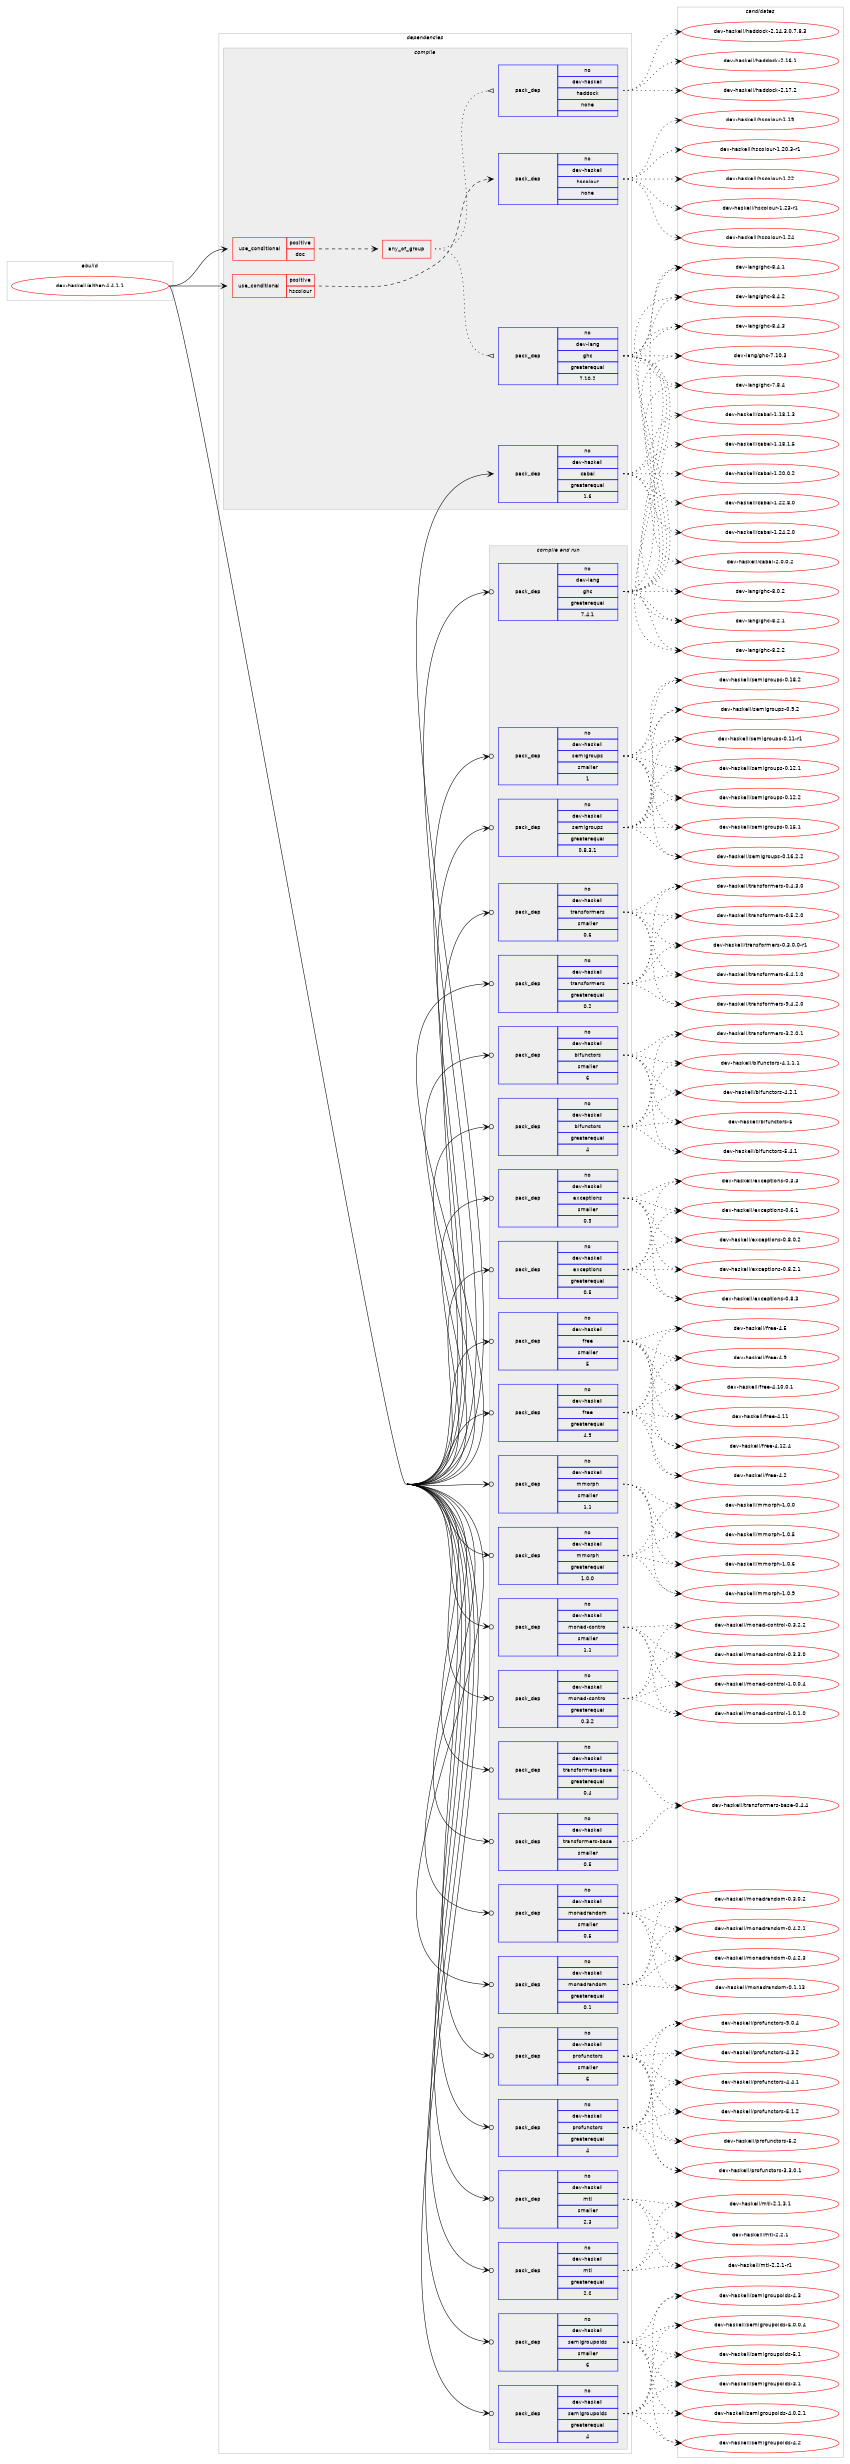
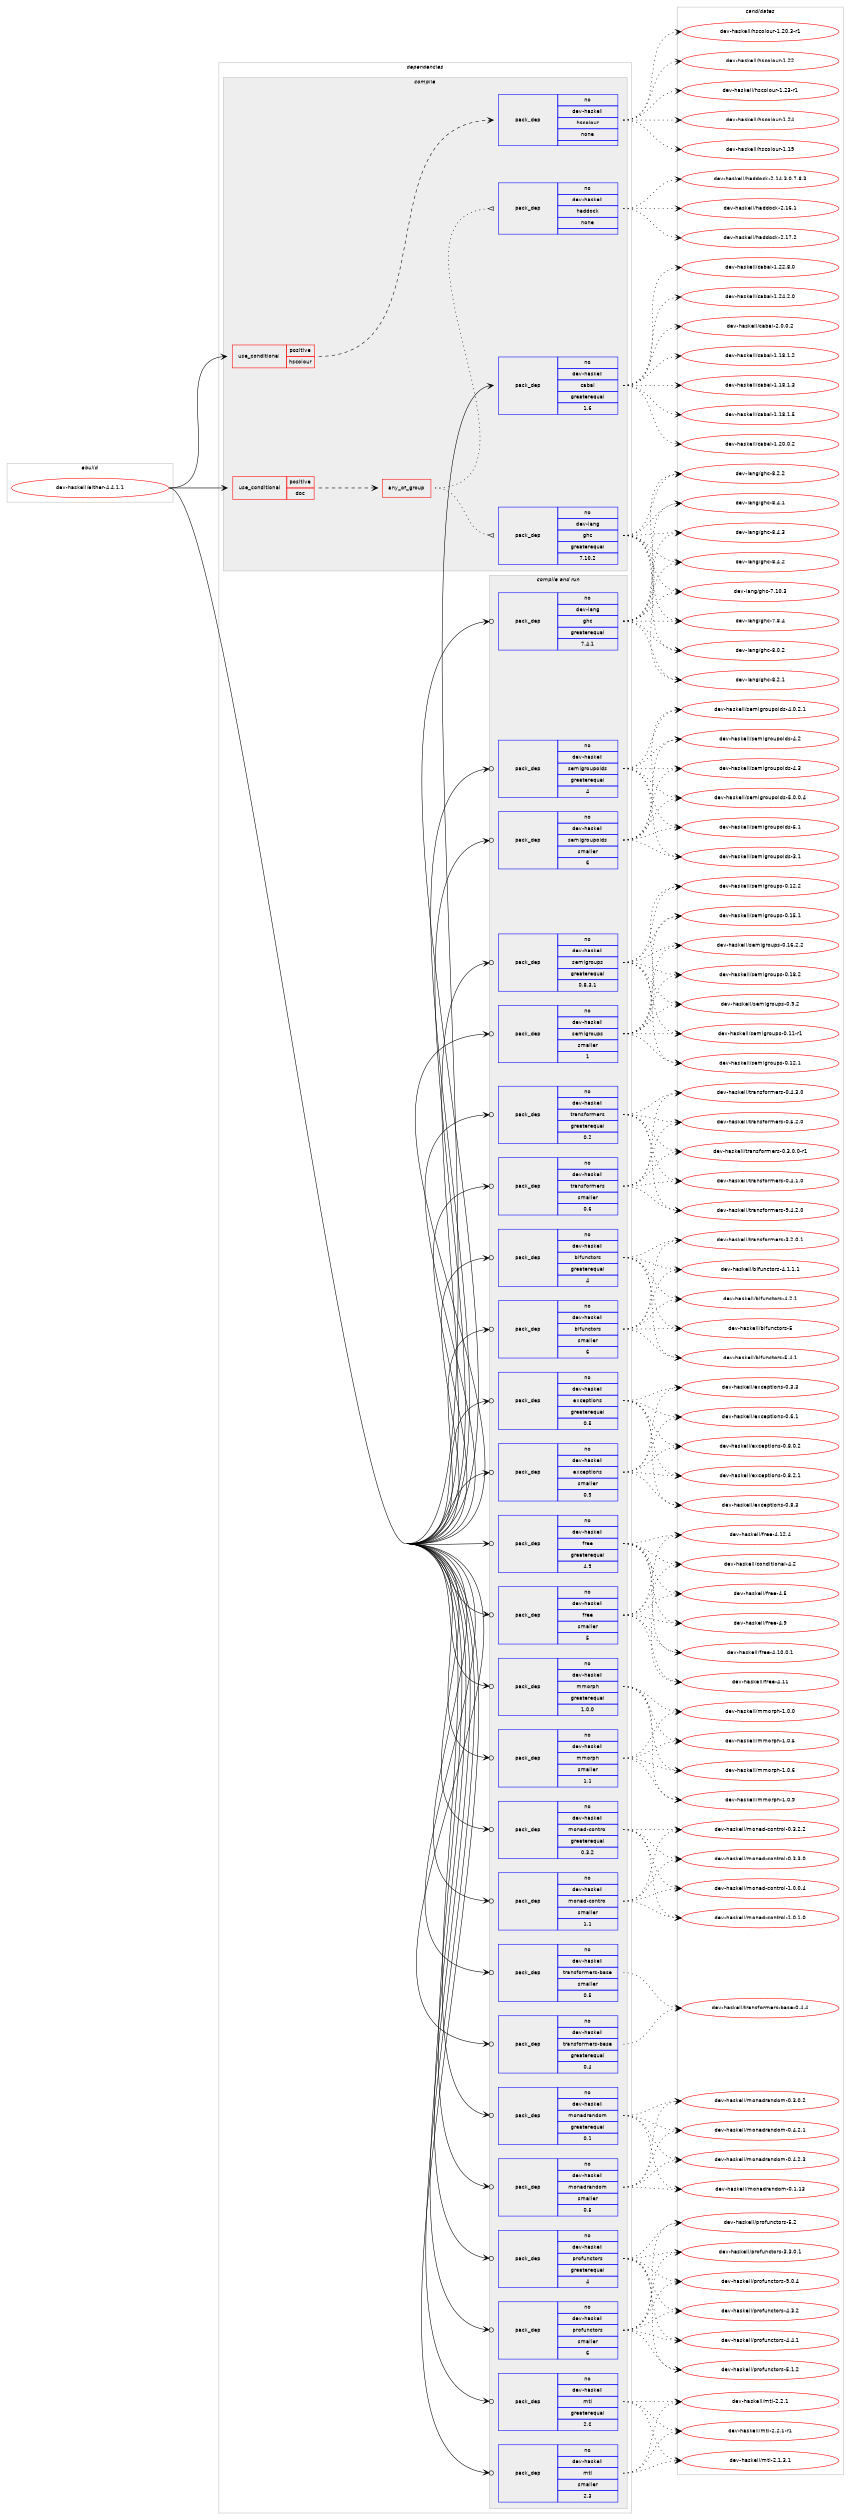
none -> (760, 356)
(760, 975) -> (760, 1181)
(760, 1476) -> (760, 1564)
